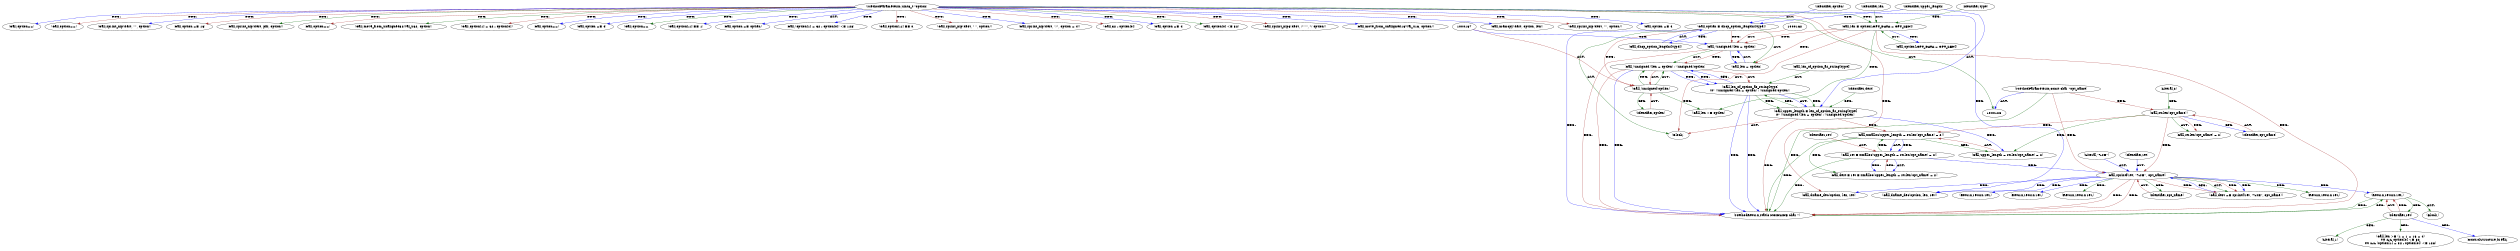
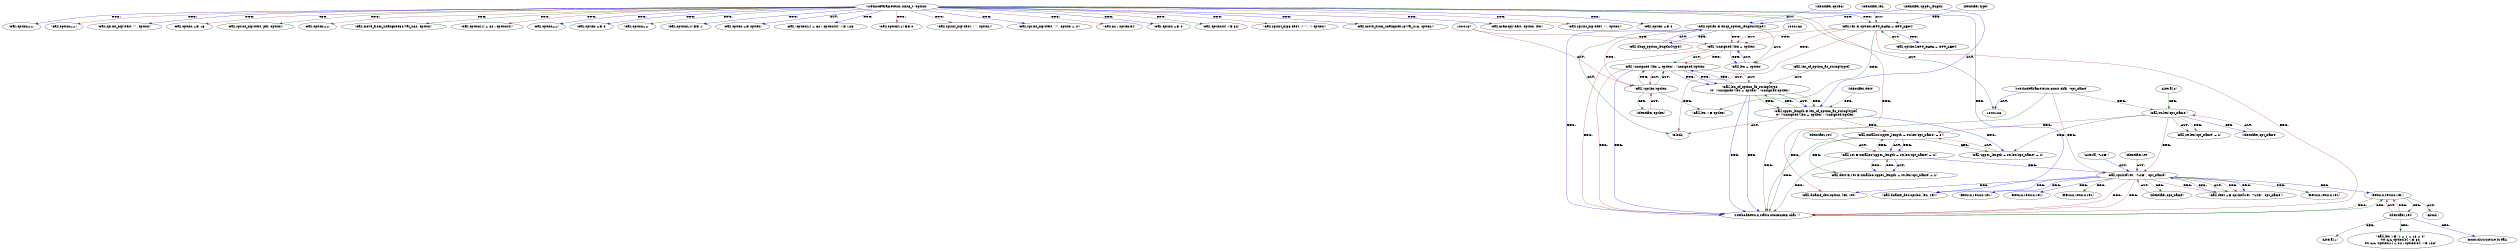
(324, 17) -> (324, 17)
(1589, 36) -> (1589, 36)
(1651, 89) -> (1651, 89)
